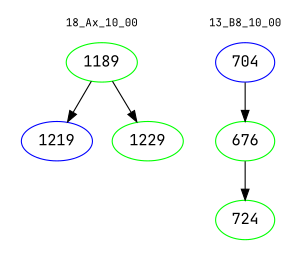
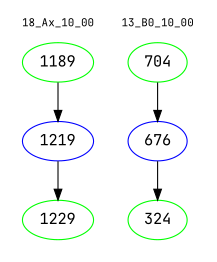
(246, 24) -> (158, 24)
(245, 62) -> (158, 62)
(122, 97) -> (58, 175)
(245, 141) -> (158, 141)
(245, 220) -> (158, 220)
